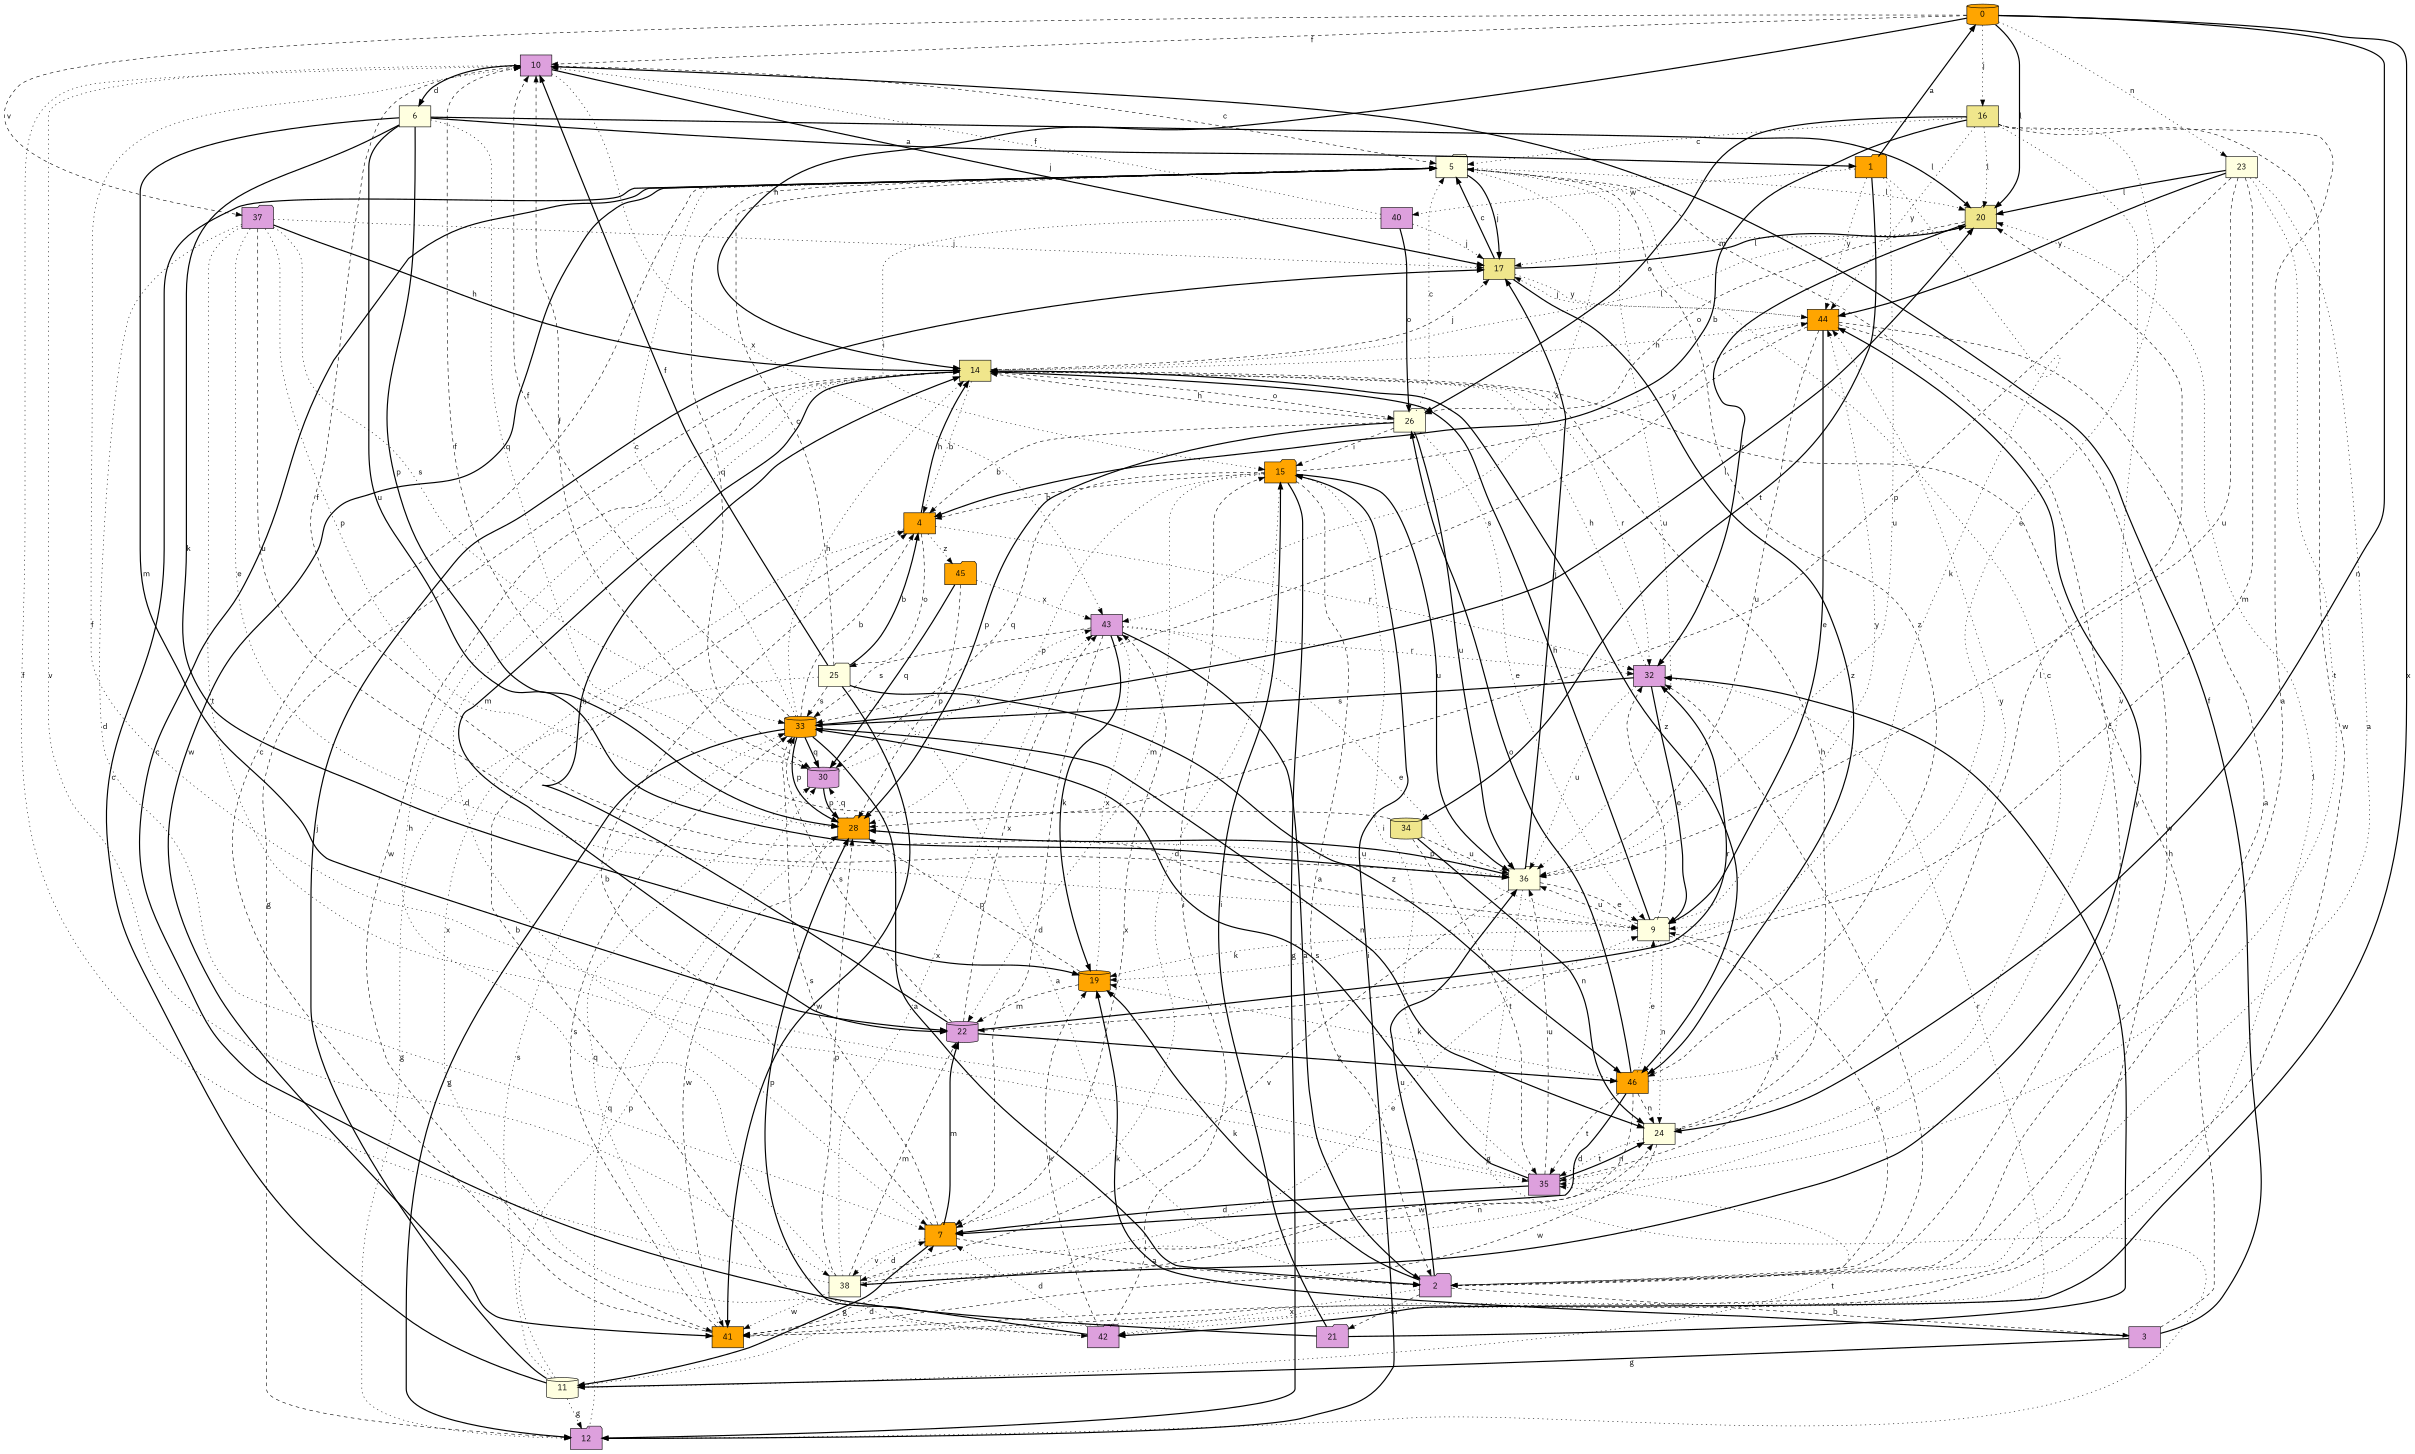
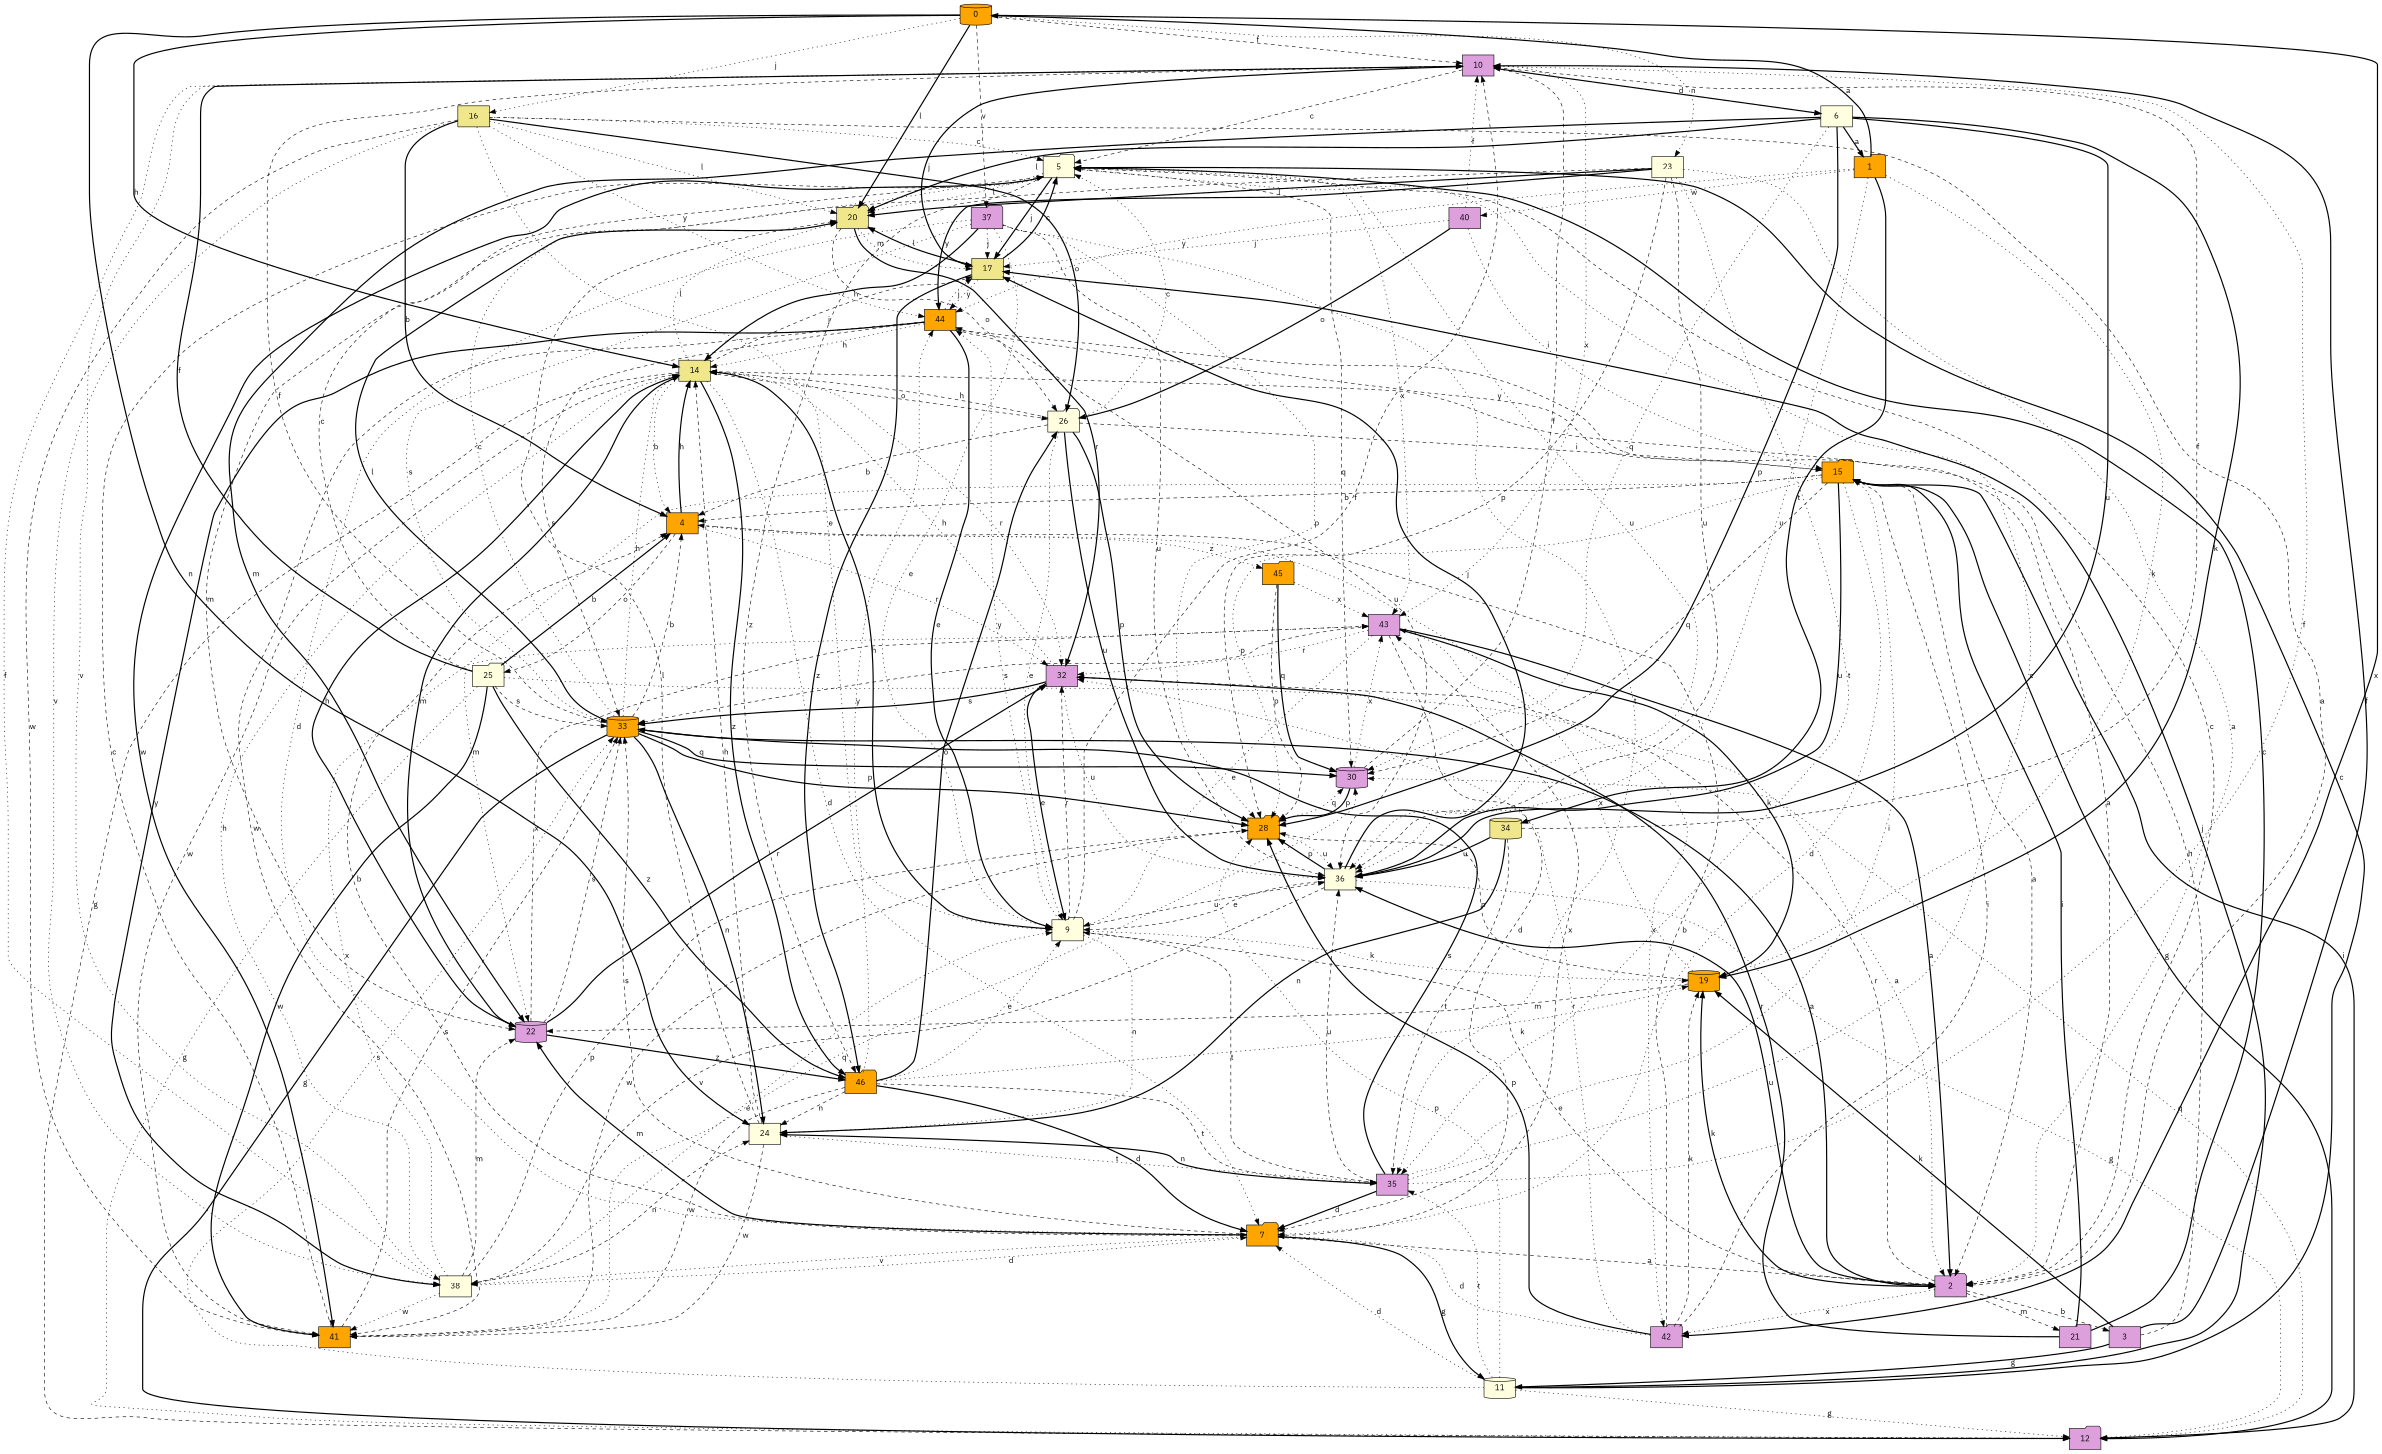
(1462, 855) -> (1428, 863)
(1838, 1178) -> (193, 607)
(2032, 1278) -> none
